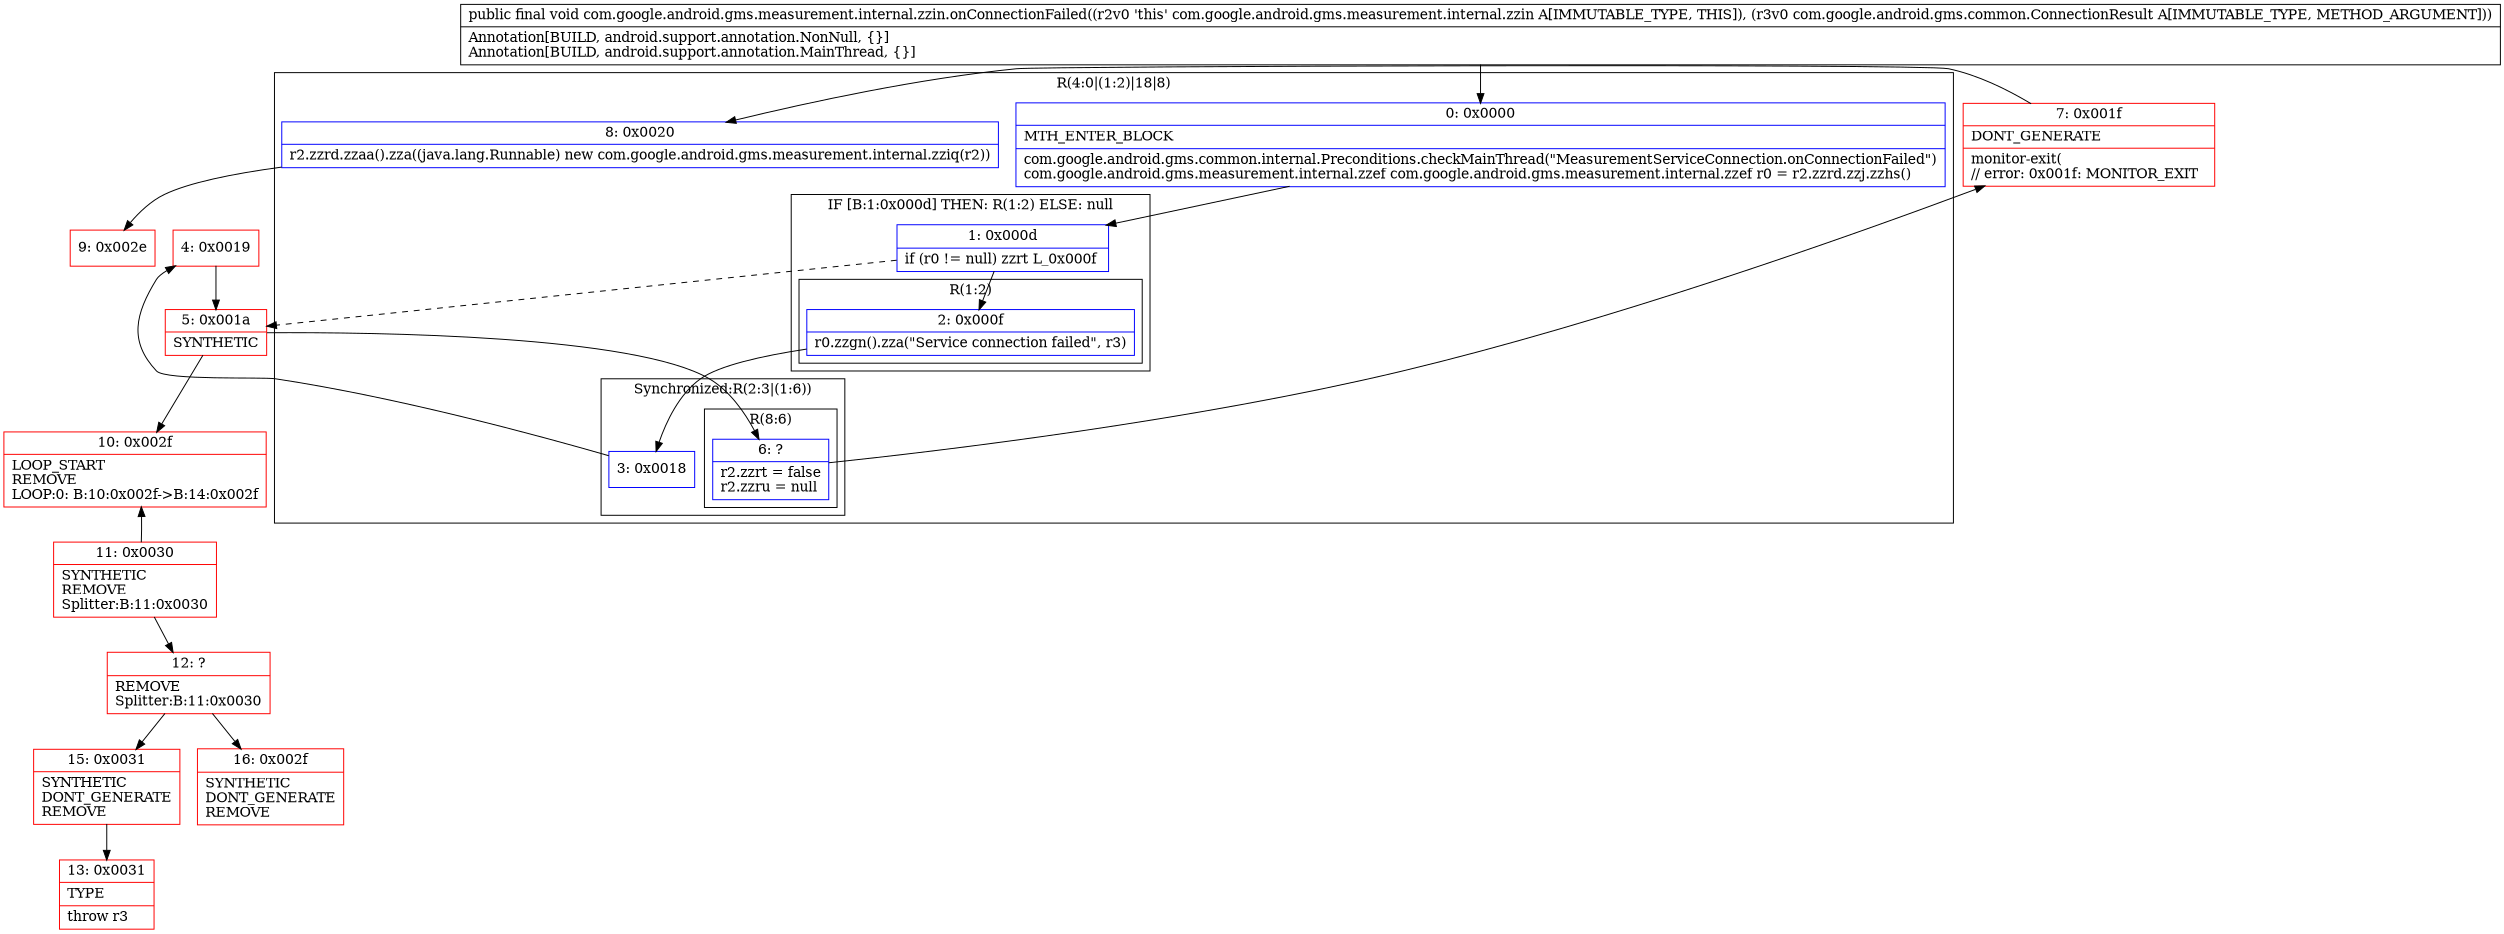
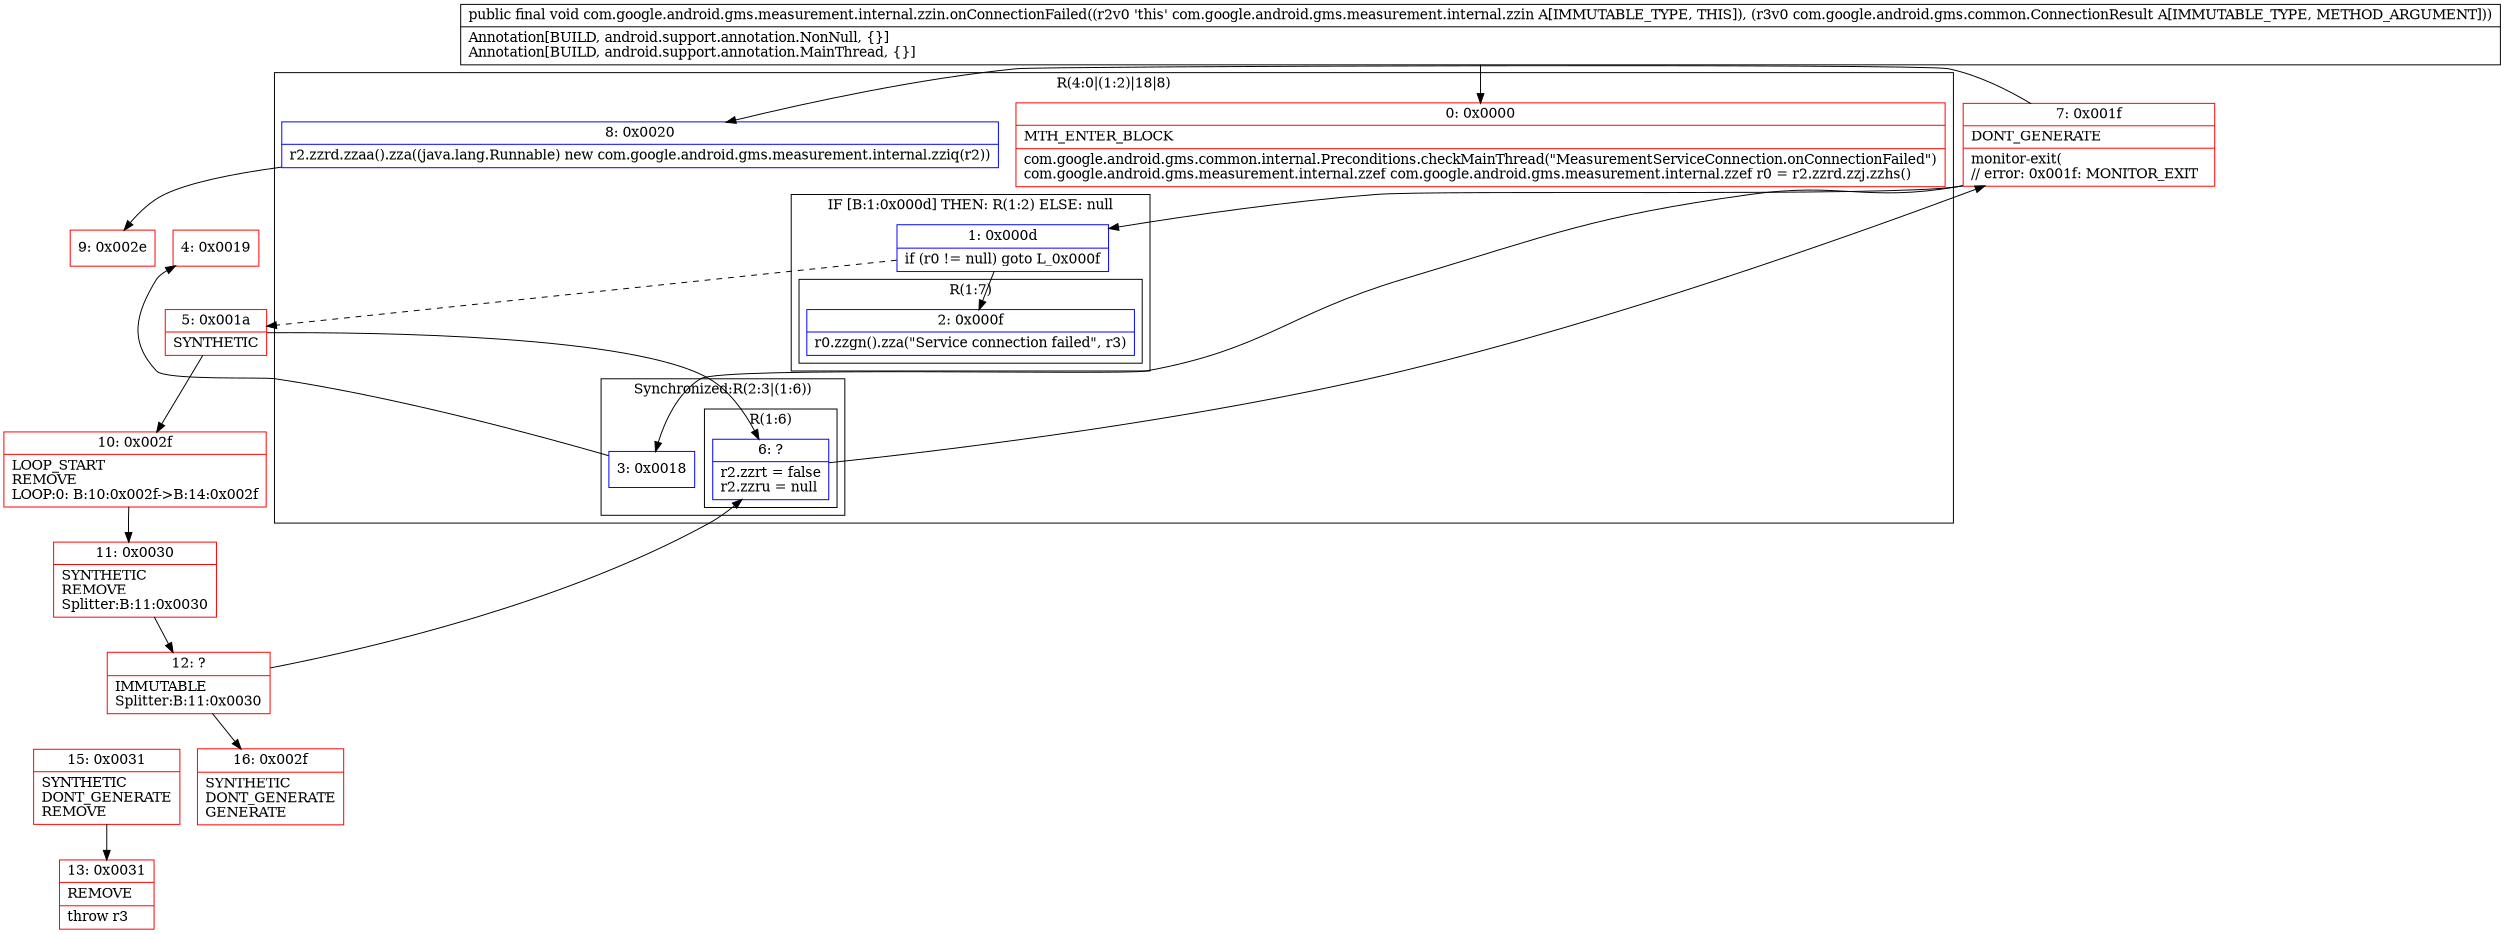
(1481, 145) -> (1481, 145)
(1203, 205) -> (1540, 193)
(1001, 259) -> (1003, 259)
(216, 283) -> none
(971, 291) -> (971, 291)
(716, 371) -> (1298, 320)
(771, 420) -> (771, 420)
(142, 529) -> (128, 520)
(148, 687) -> (161, 687)
(154, 728) -> (510, 606)
(238, 813) -> (246, 813)
(86, 894) -> (100, 894)
